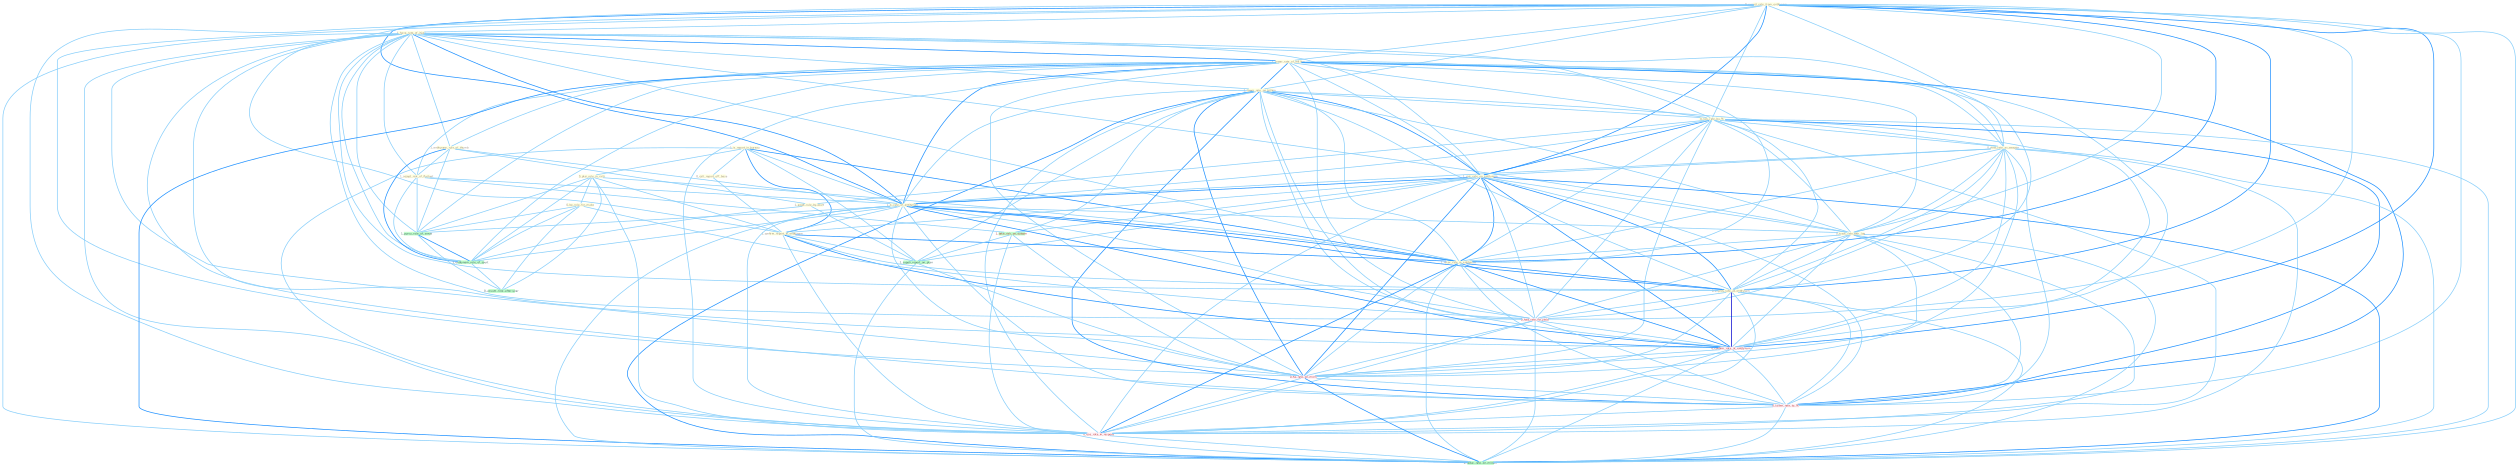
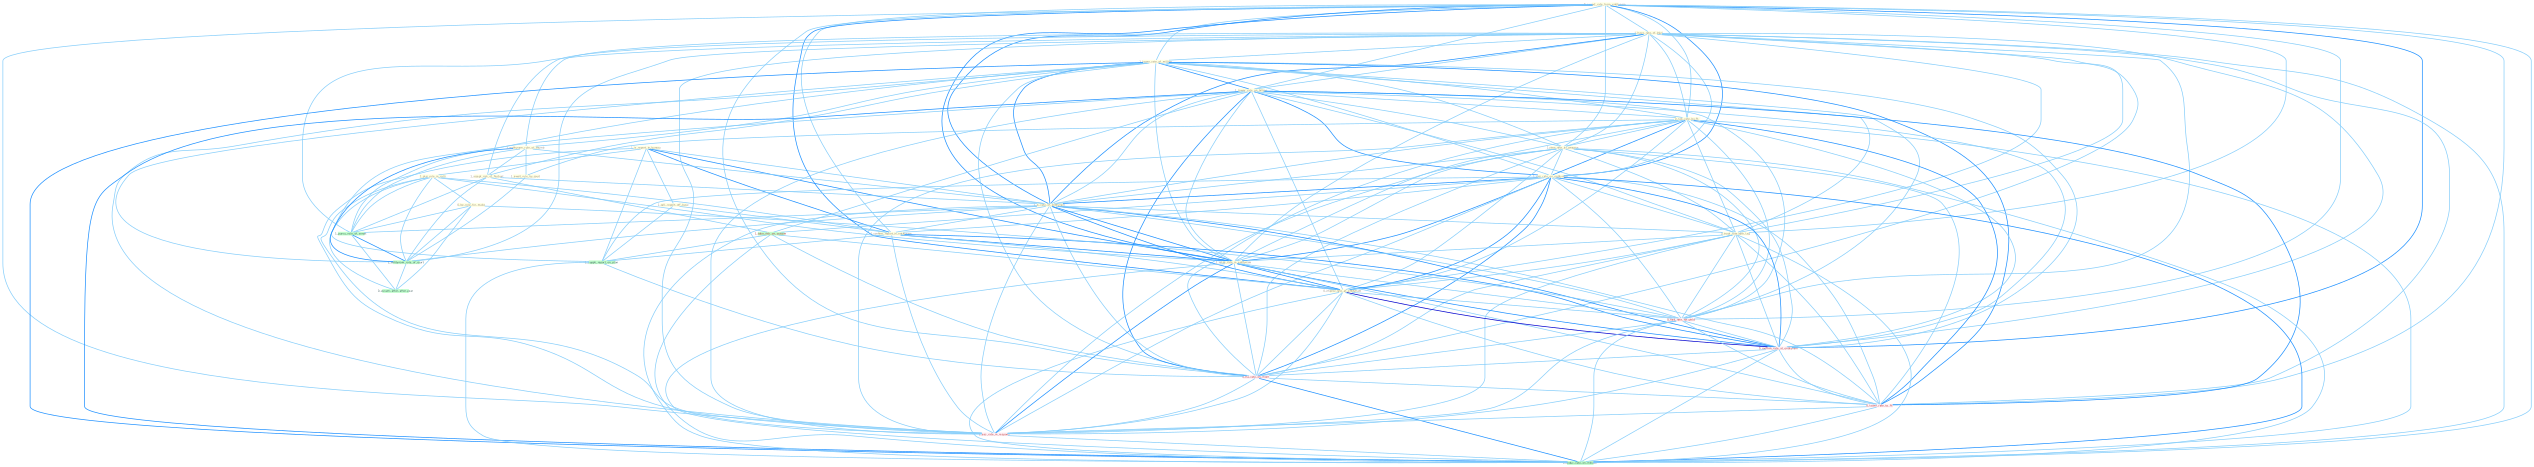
(850, 47) -> (1403, 47)
(1852, 79) -> (987, 255)
(881, 243) -> (641, 231)
(502, 291) -> (396, 291)
